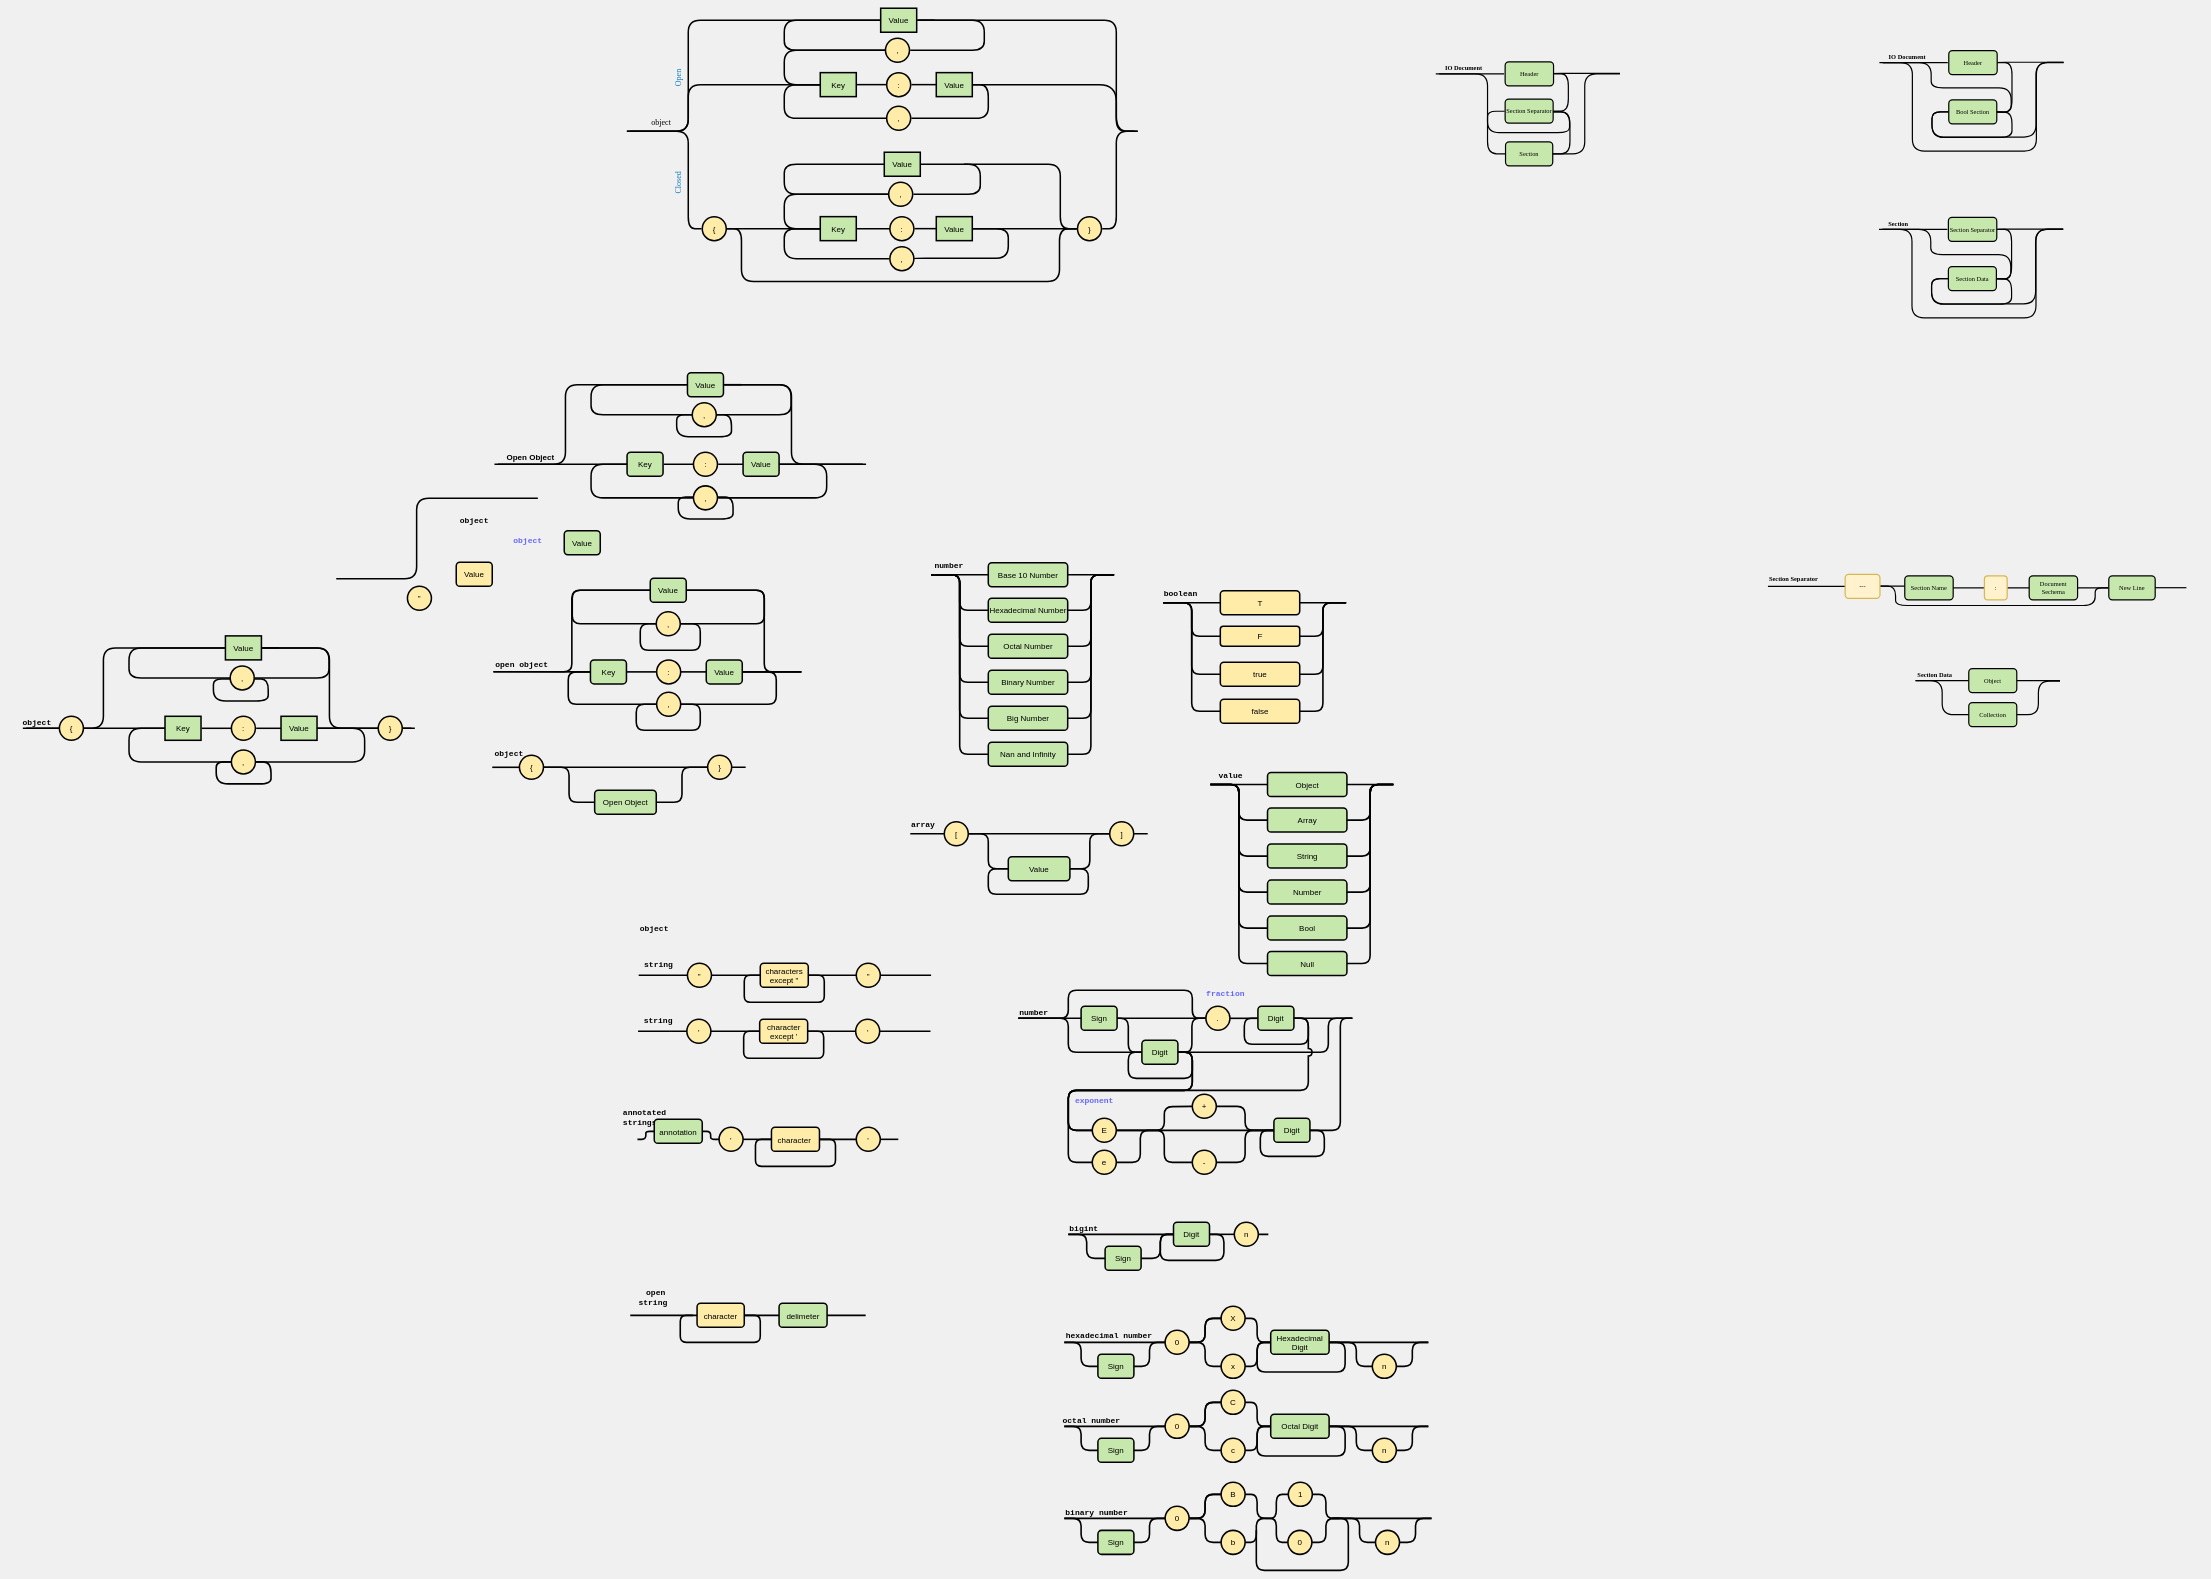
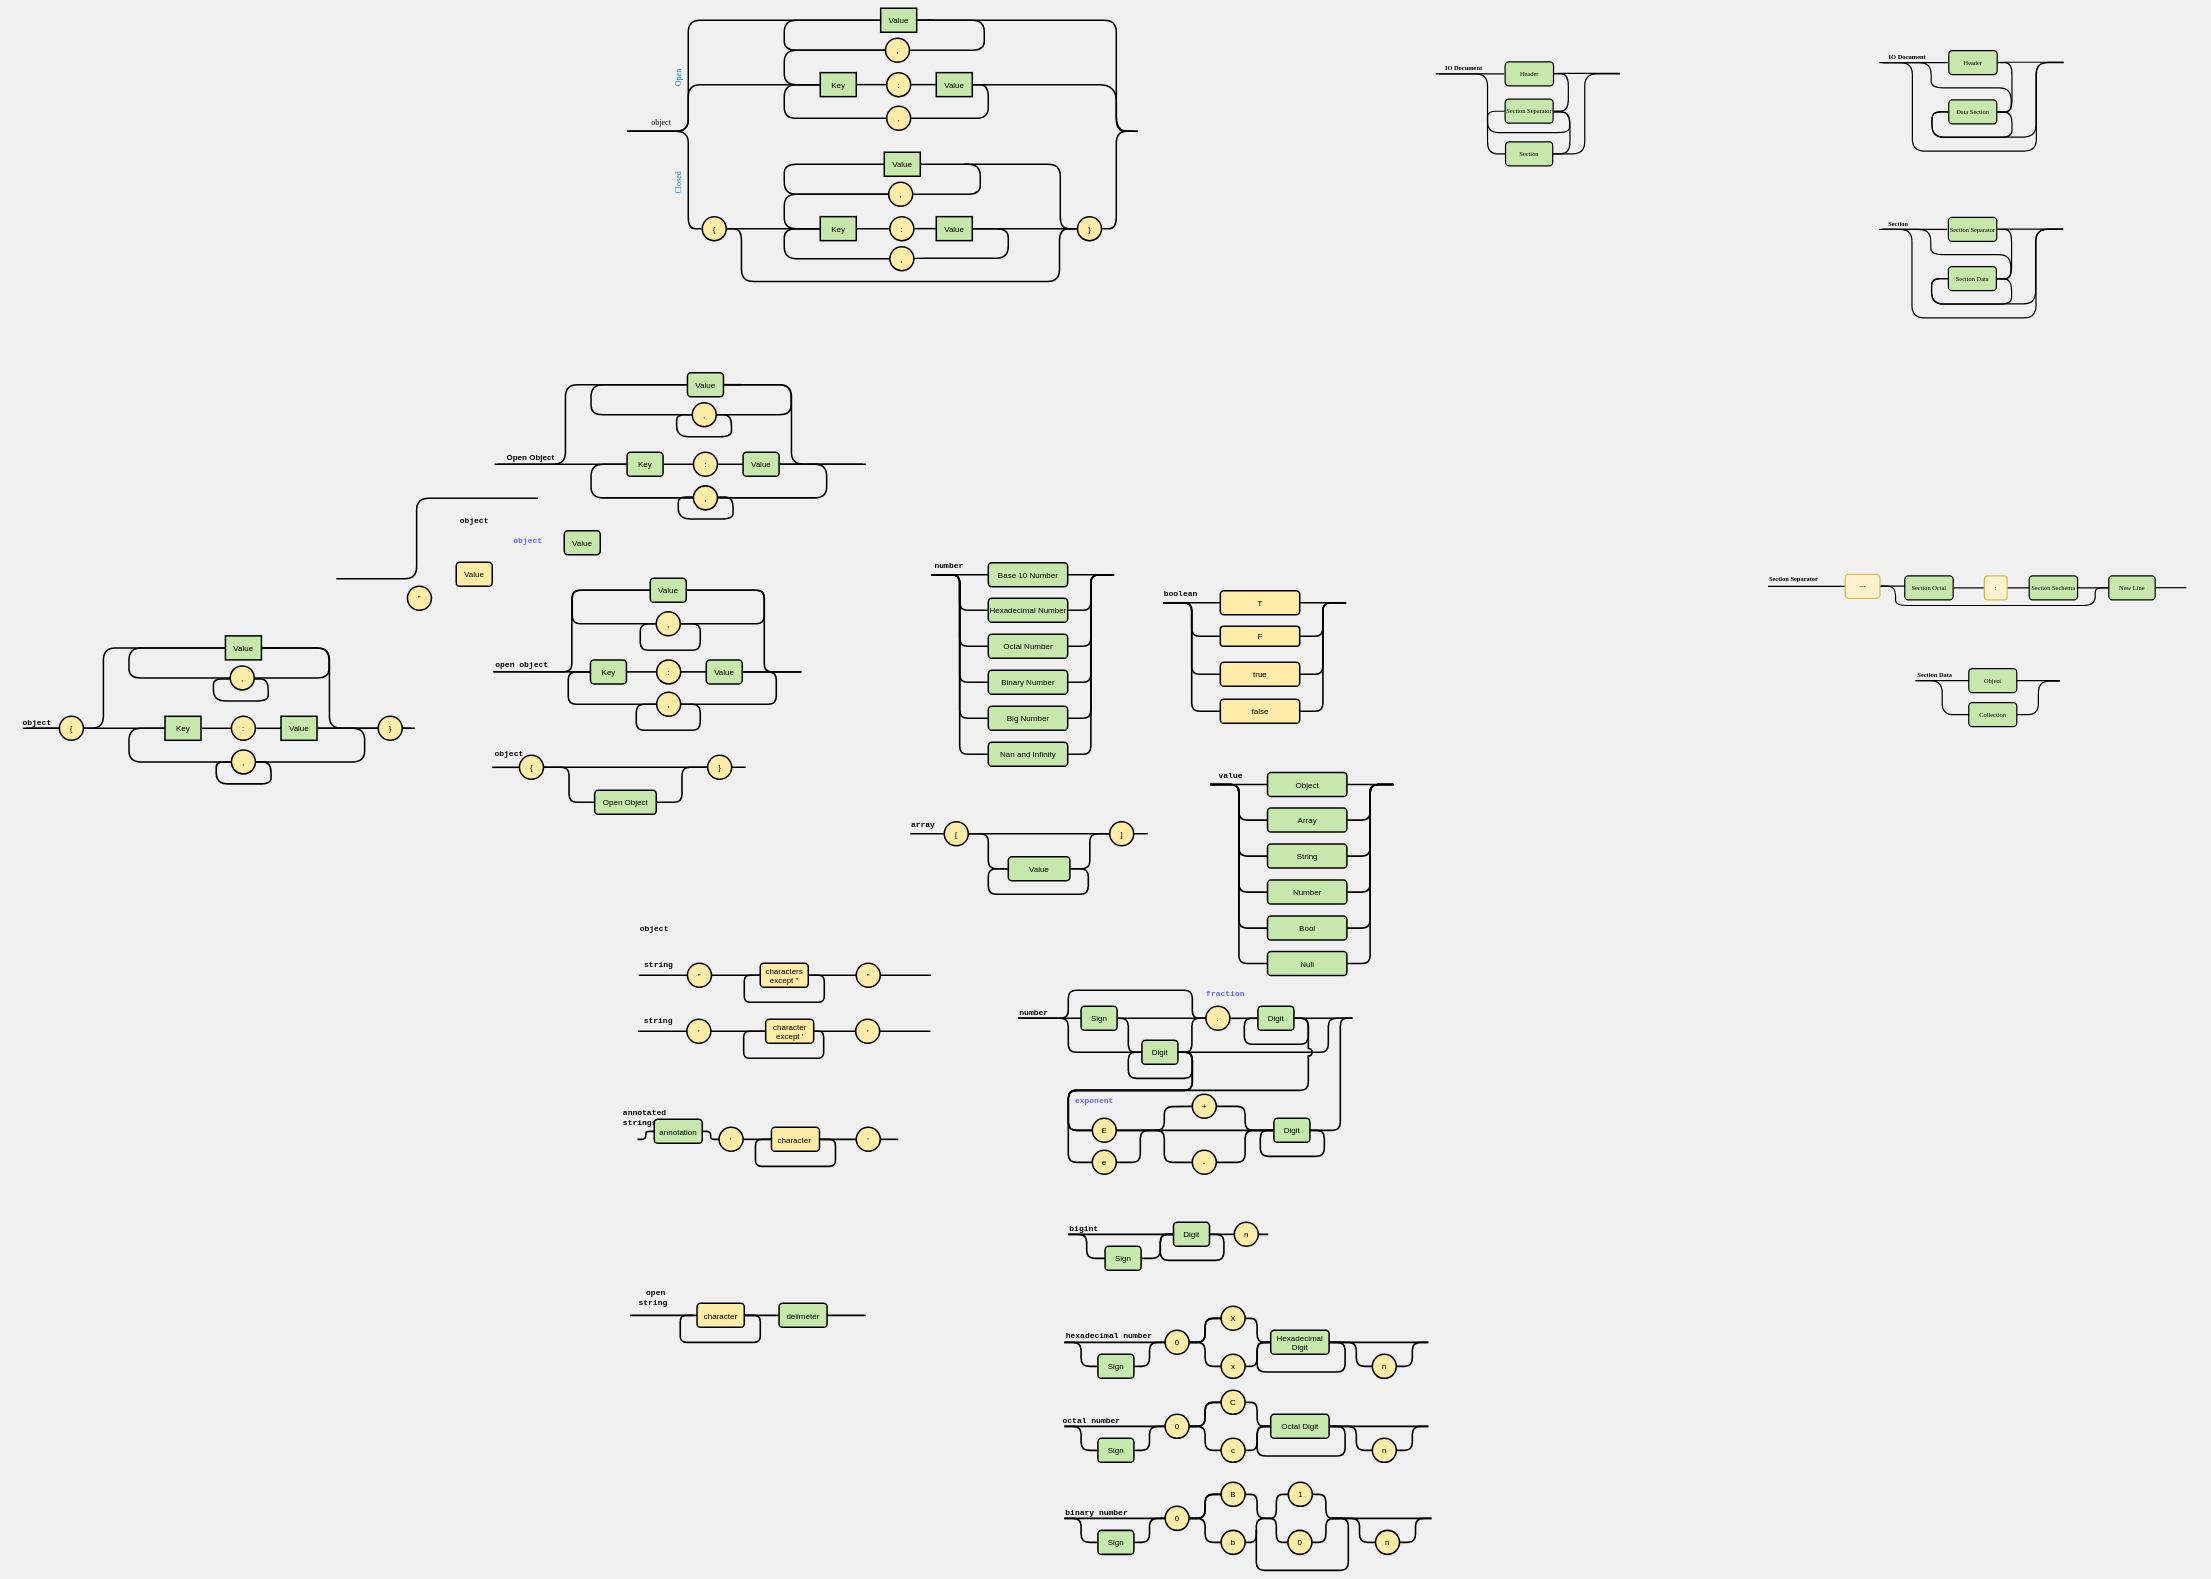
(1973, 112) -> (1973, 112)
(1929, 588) -> (1929, 588)
(2053, 588) -> (2053, 588)
(784, 1031) -> (790, 1031)
